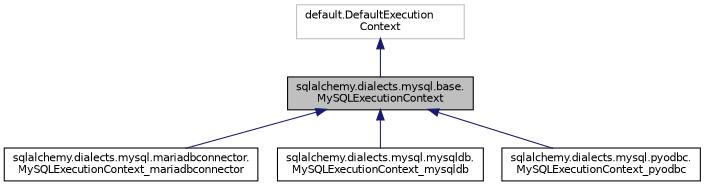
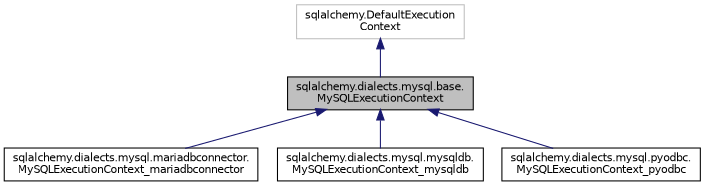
(380, 22) -> (380, 22)
